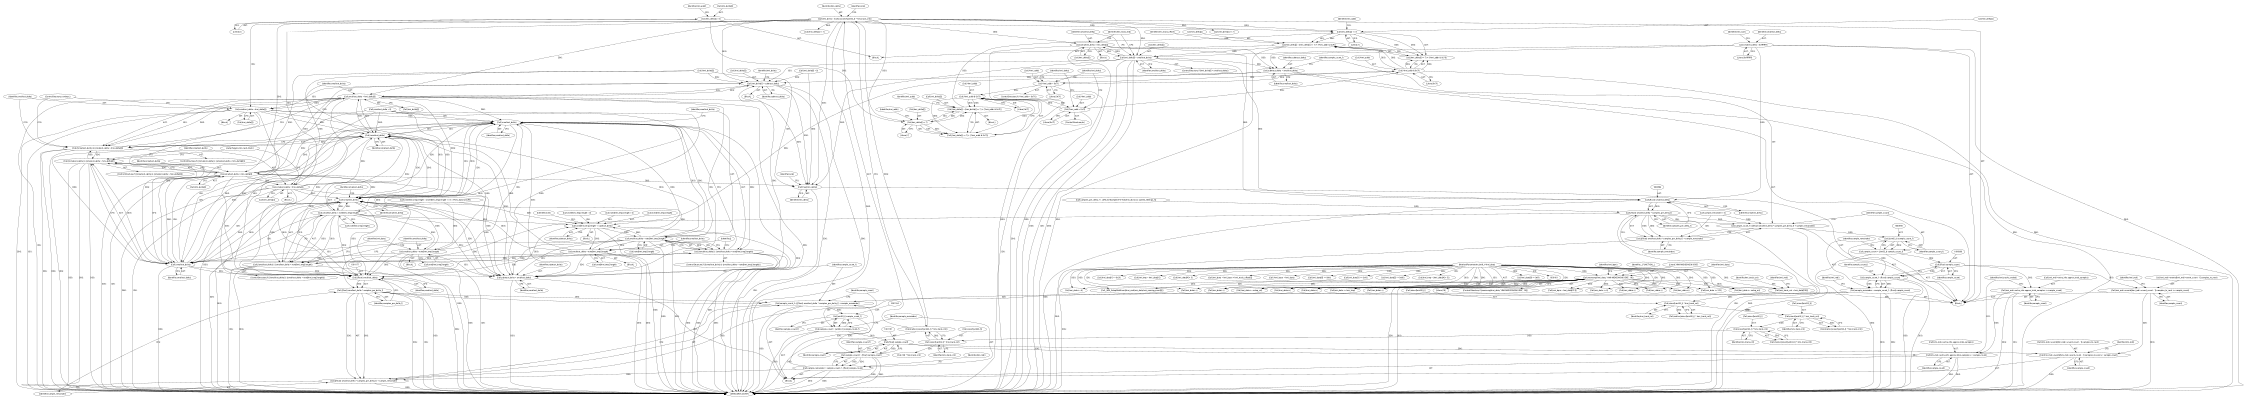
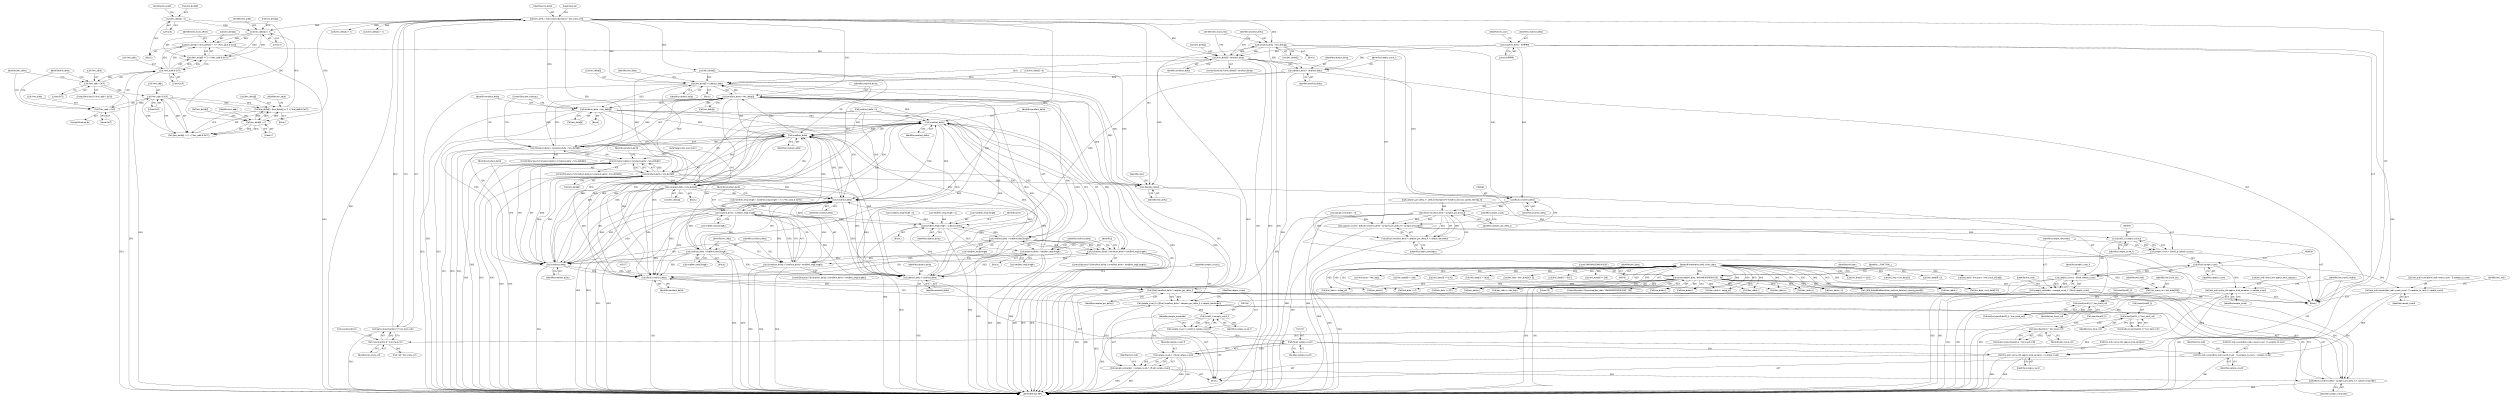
none -> (657, 28)
none -> (1560, 278)
